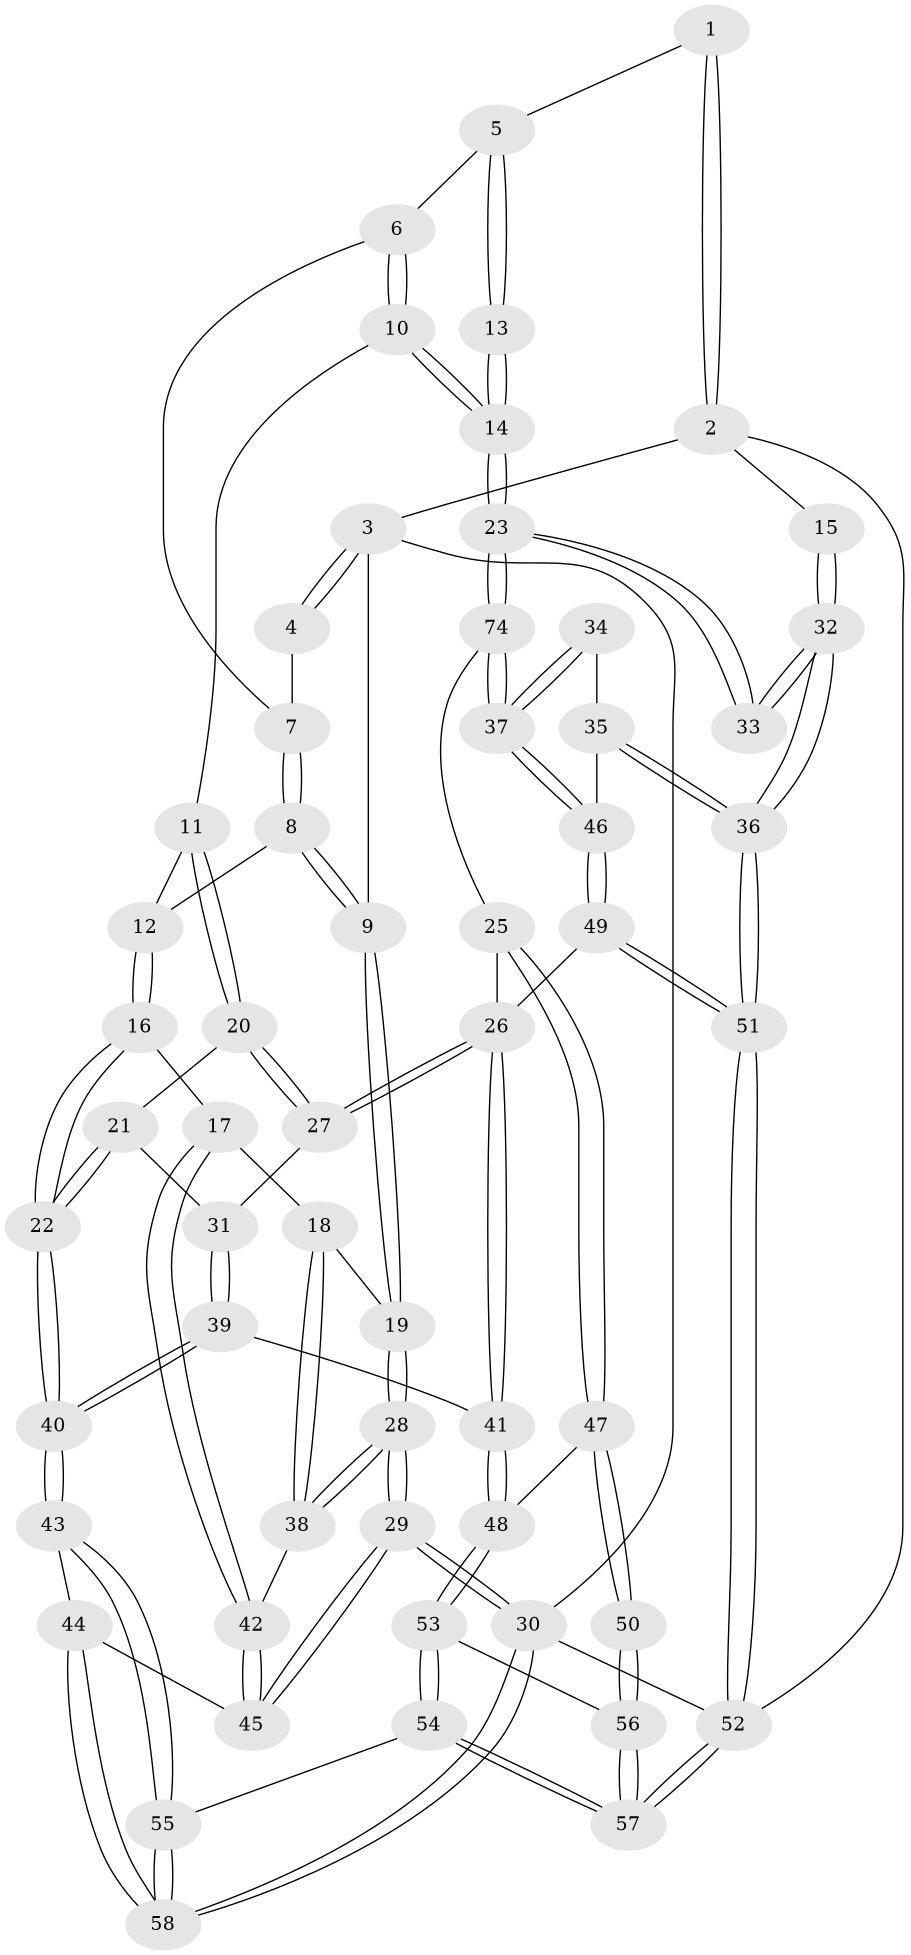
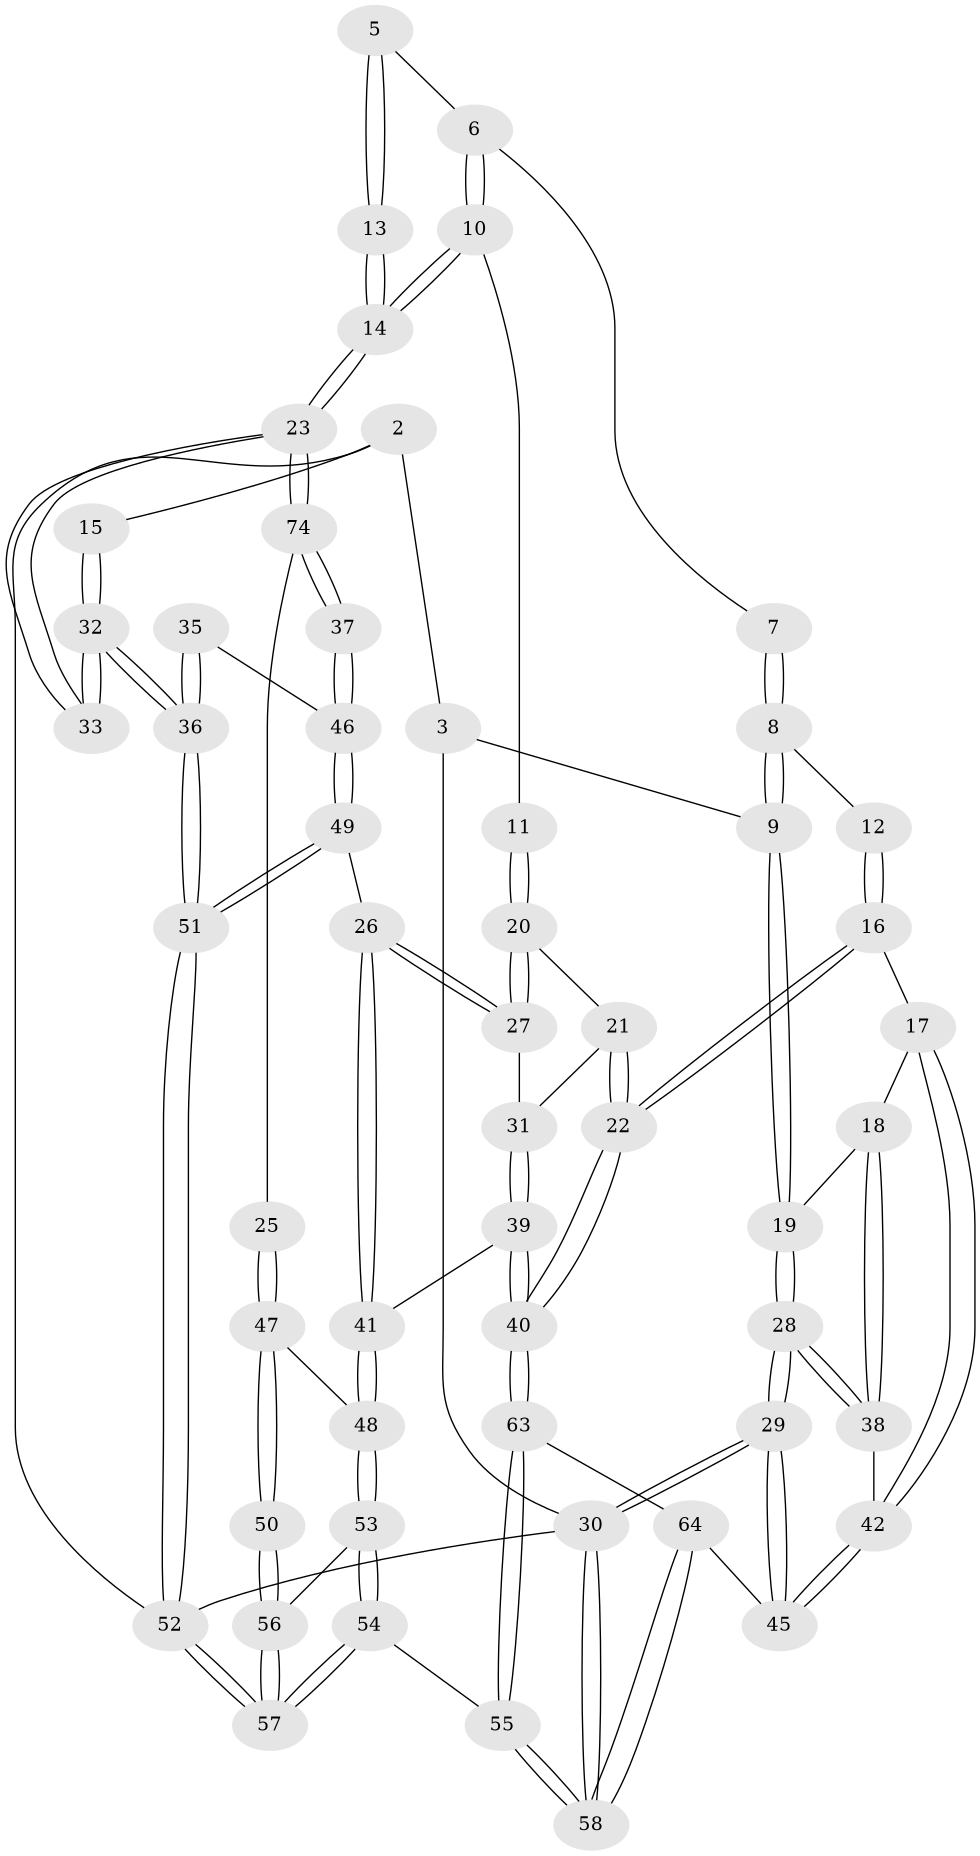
(712, 30) -> none
(292, 629) -> none
(597, 629) -> none
(169, 878) -> none
(497, 978) -> none
(54, 1526) -> (519, 1426)
(75, 1626) -> (691, 1526)
